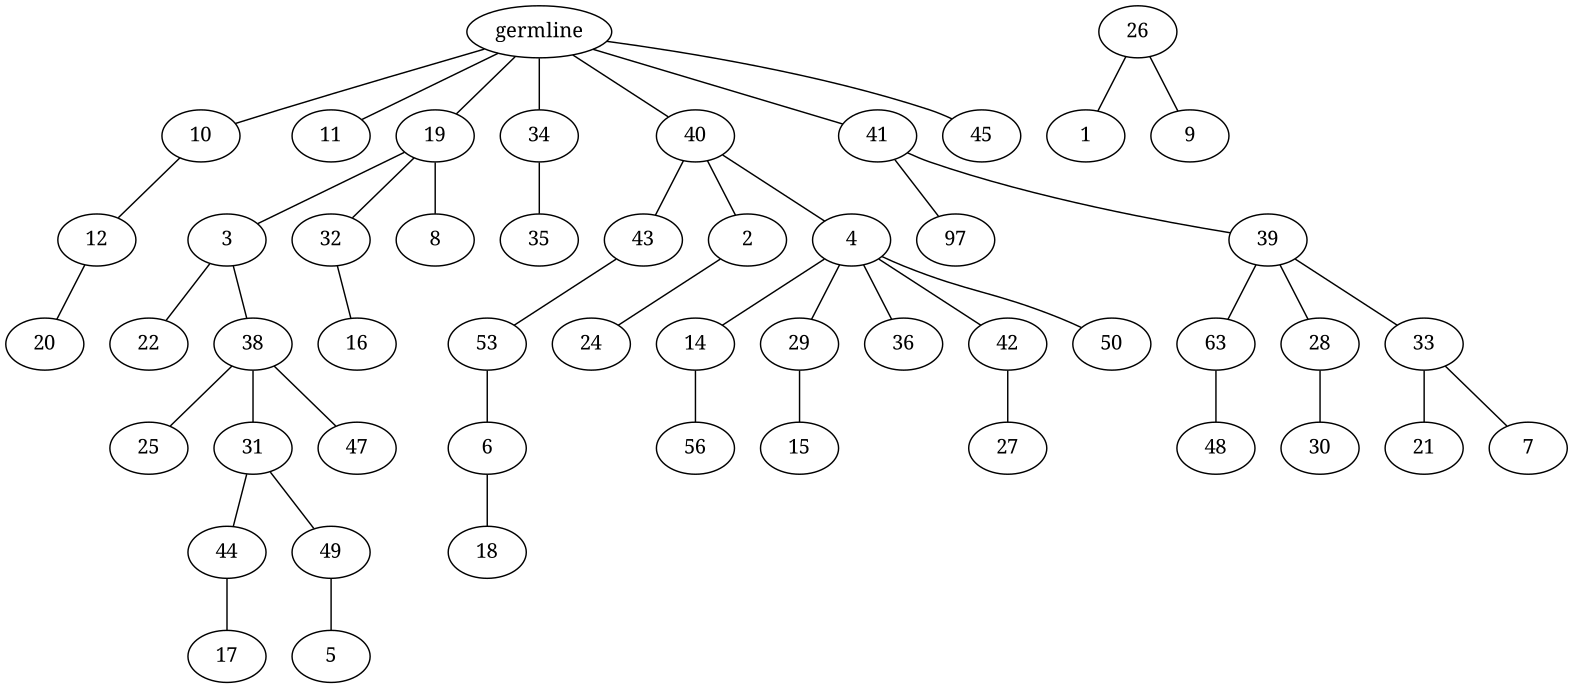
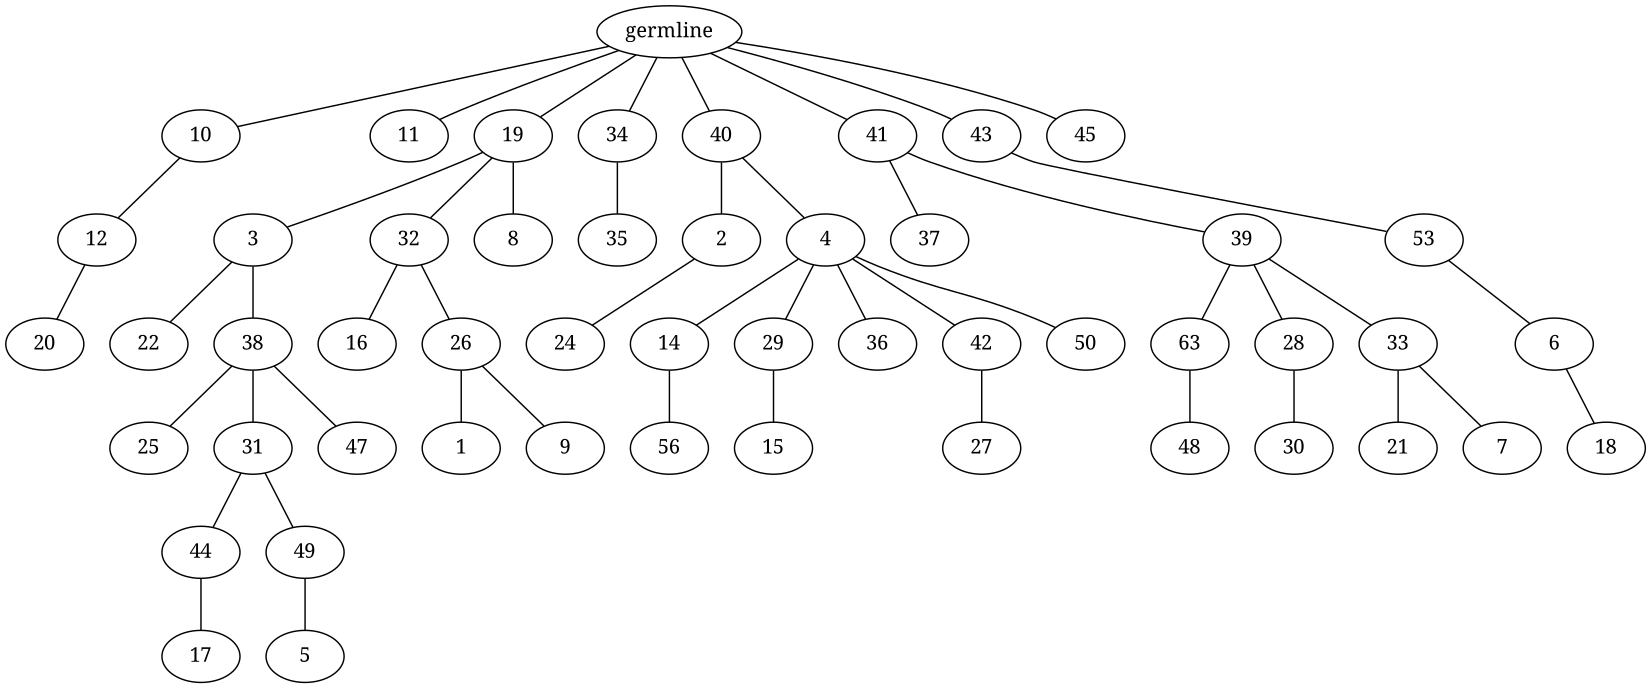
(669, 188) -> (841, 80)
(956, 240) -> (930, 240)
none -> (435, 292)
